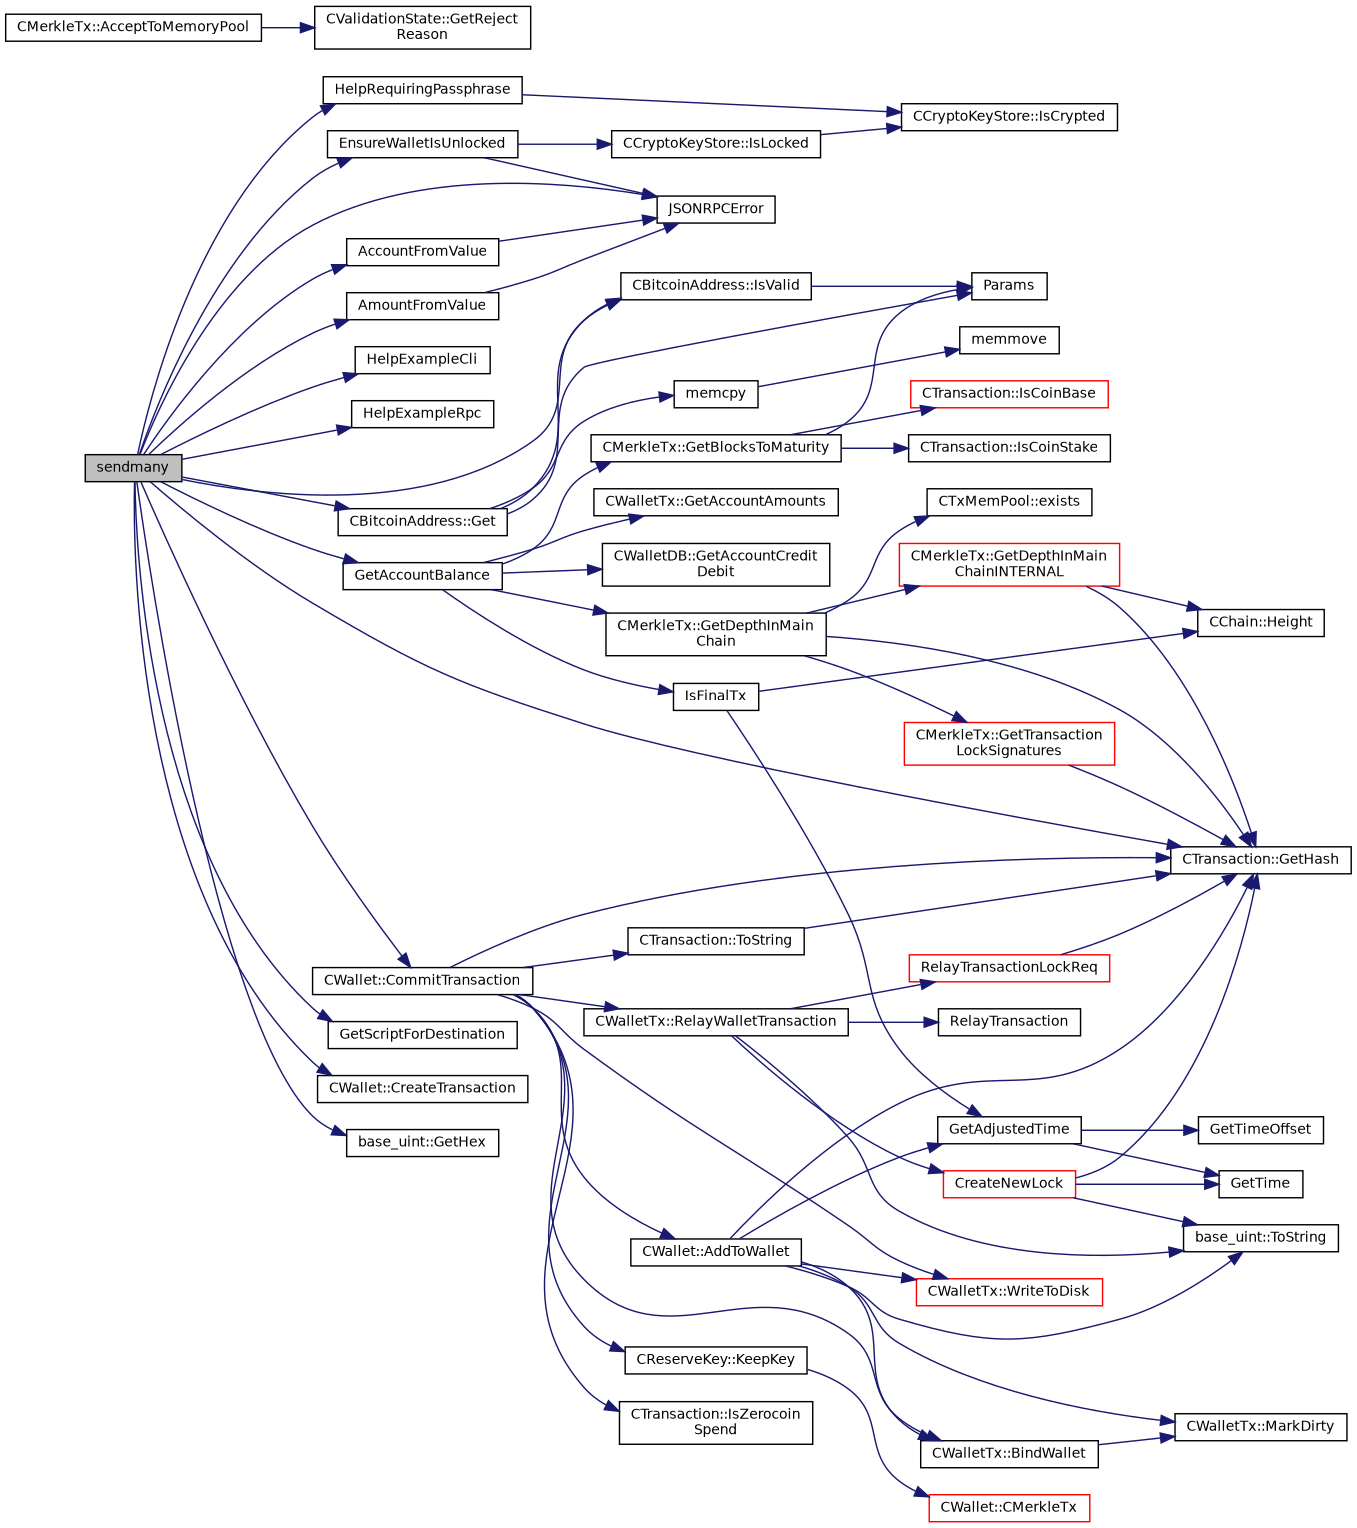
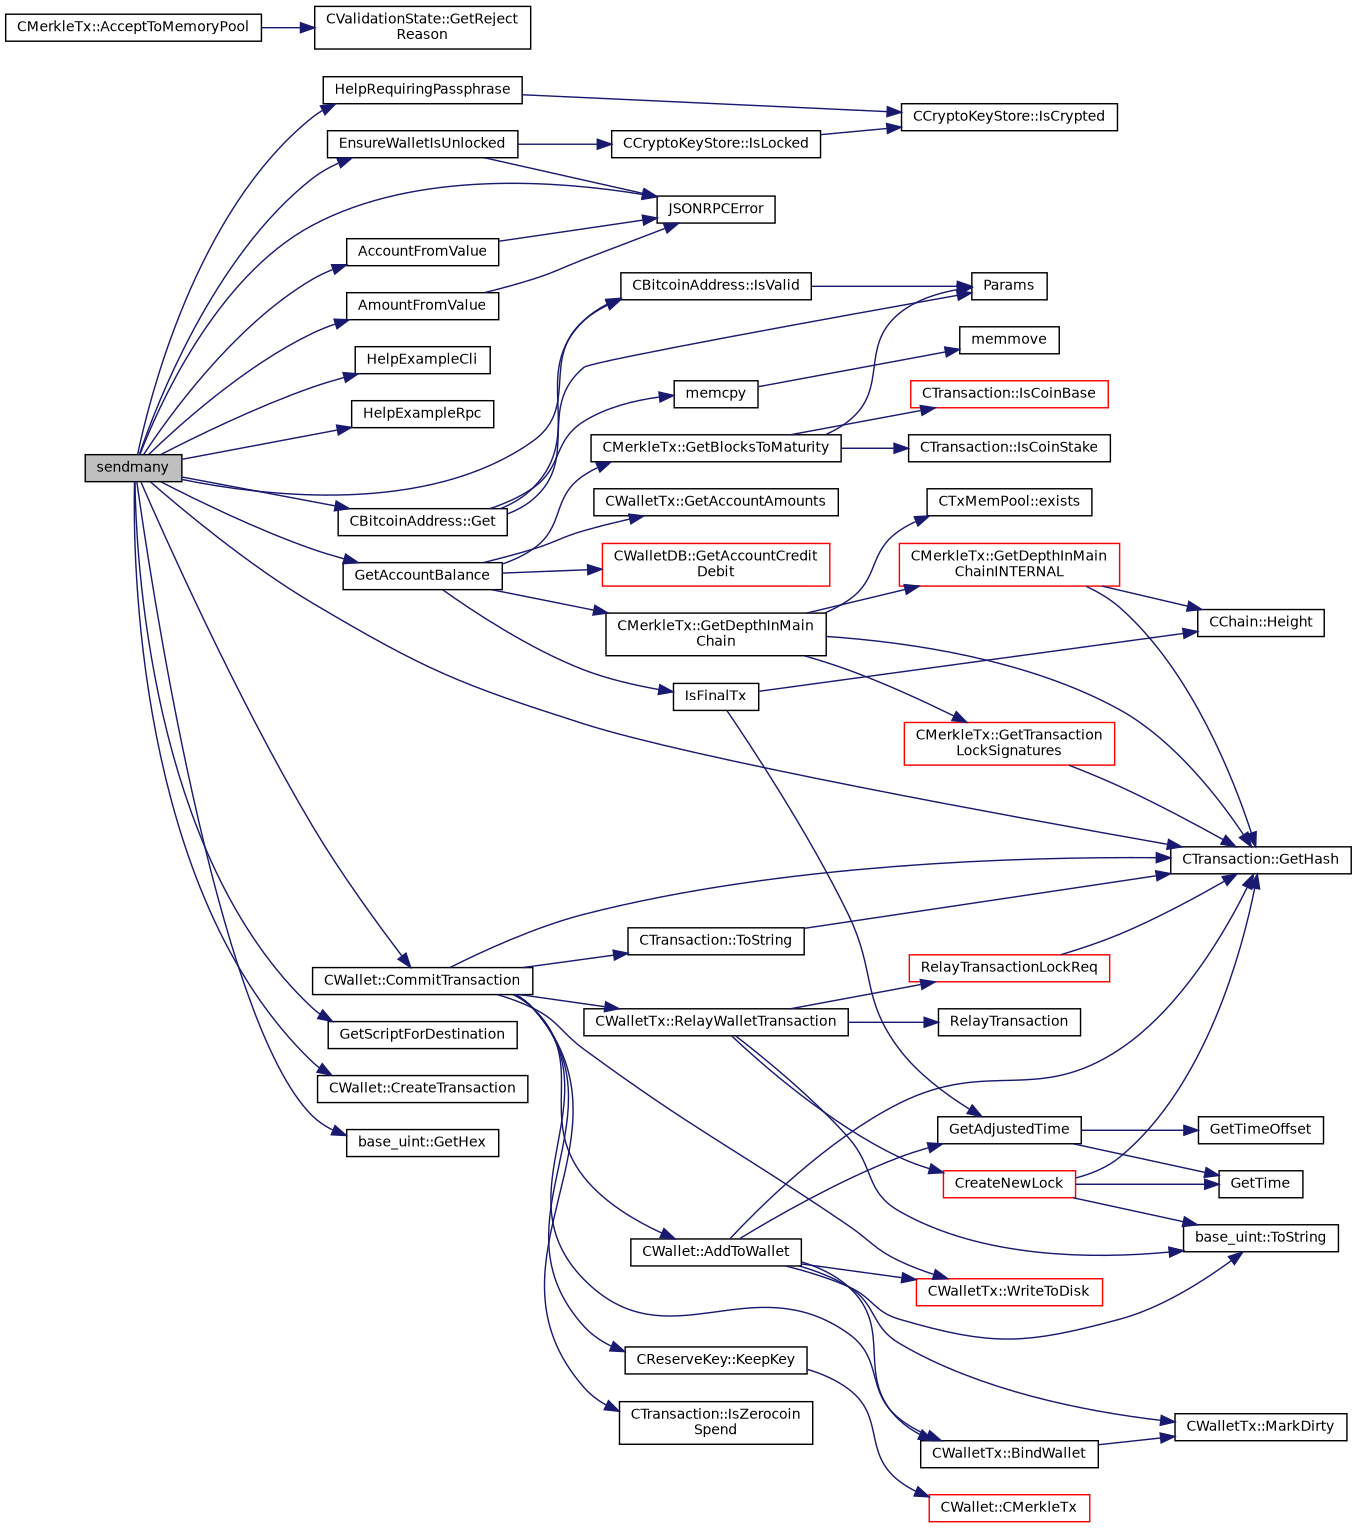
(716, 565) -> (716, 565)
